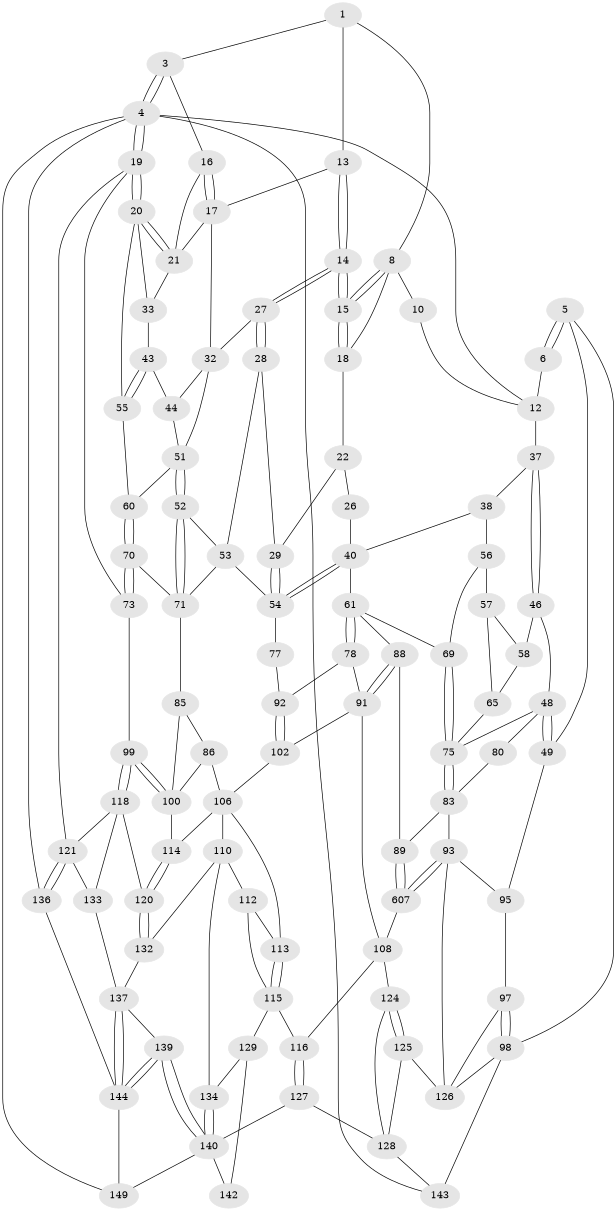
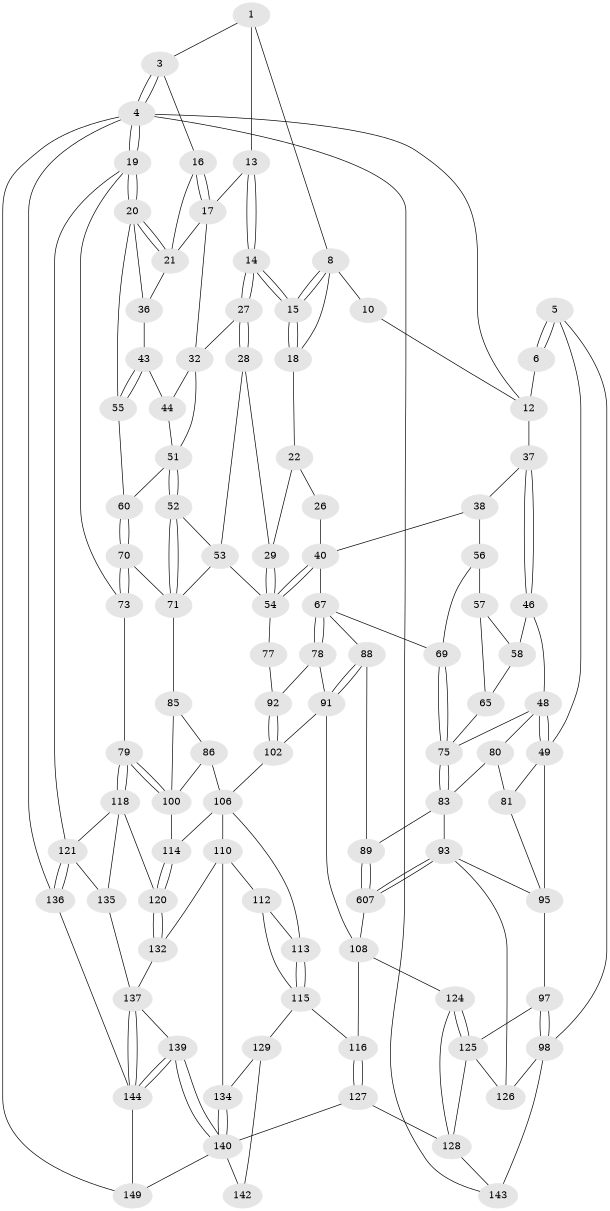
(148, 310) -> (144, 310)
(351, 605) -> (320, 605)
(129, 753) -> (124, 753)
none -> (507, 802)
(93, 901) -> (107, 901)
(474, 1047) -> (512, 1020)
